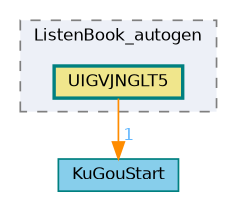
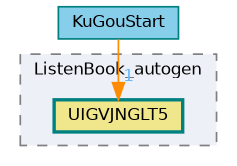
(118, 122) -> (118, 65)
